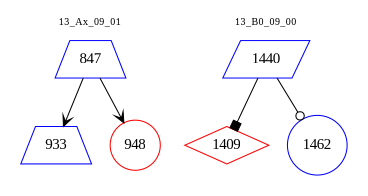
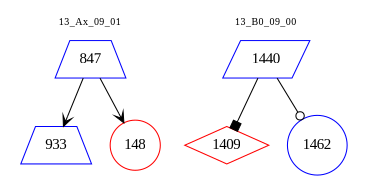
(135, 145) -> (135, 145)
